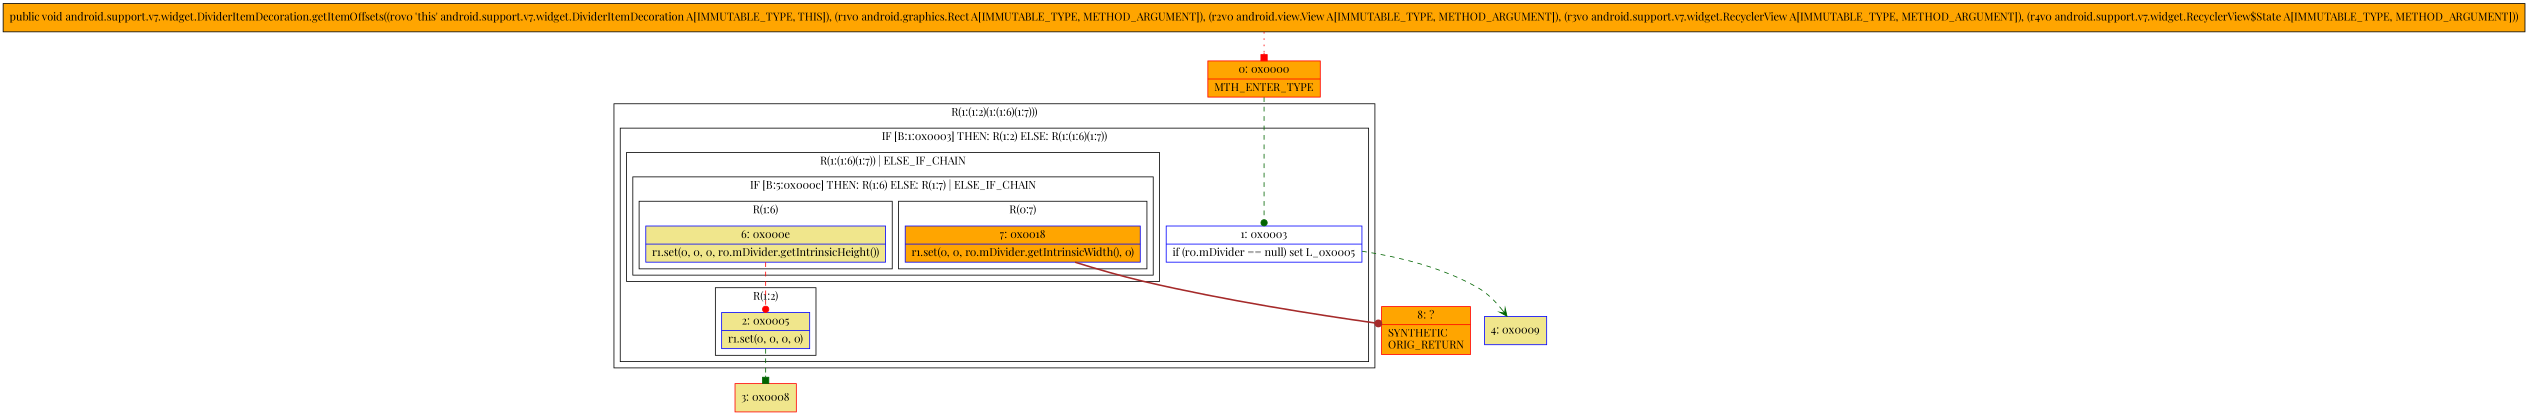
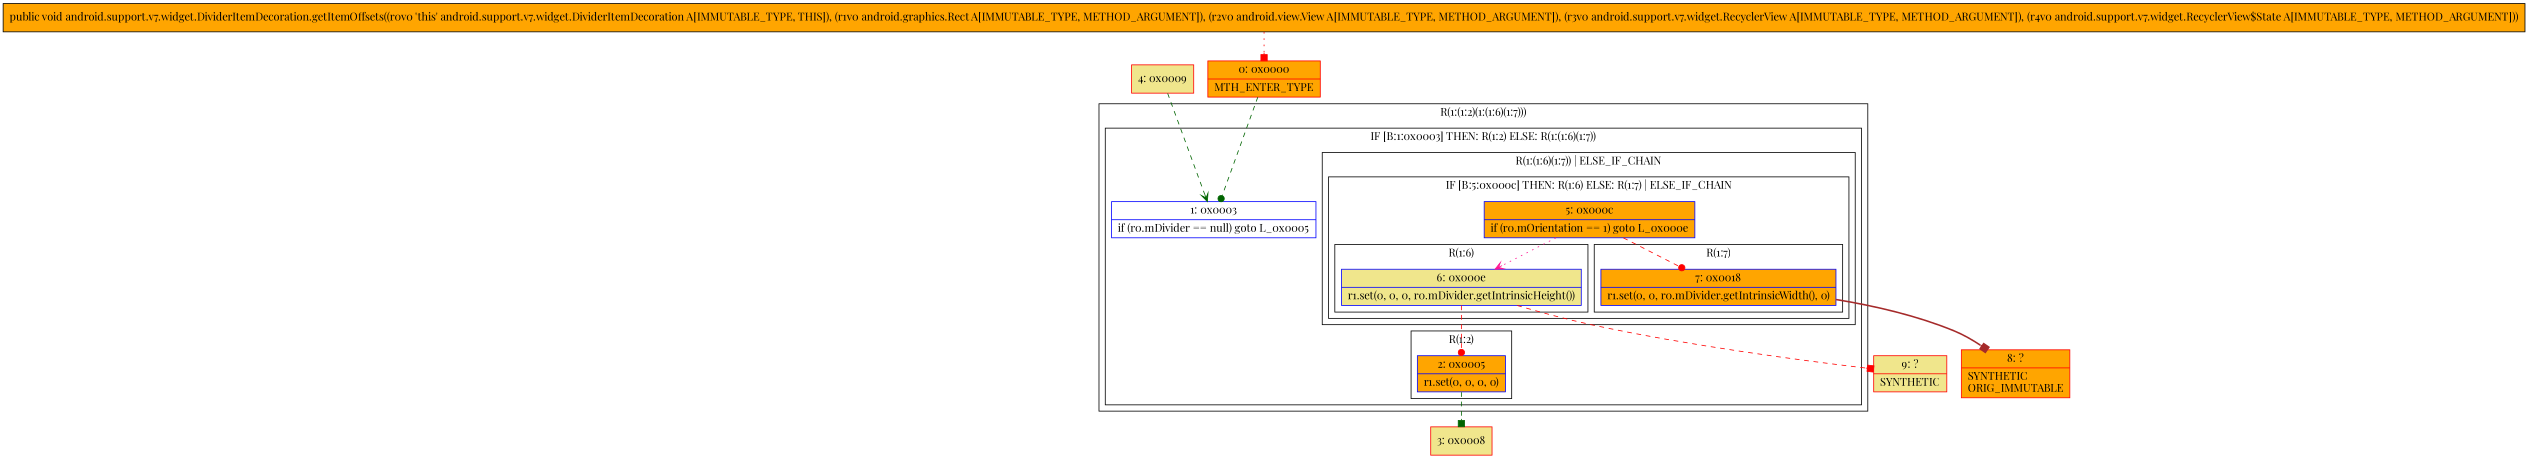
(1023, 210) -> (1718, 254)
none -> (1590, 220)
(1264, 253) -> (1214, 228)
(1437, 269) -> (1186, 144)
(1224, 298) -> (1910, 316)
(766, 331) -> (1461, 374)
(1516, 331) -> (1163, 79)
(1426, 345) -> (2016, 388)
none -> (1910, 374)
